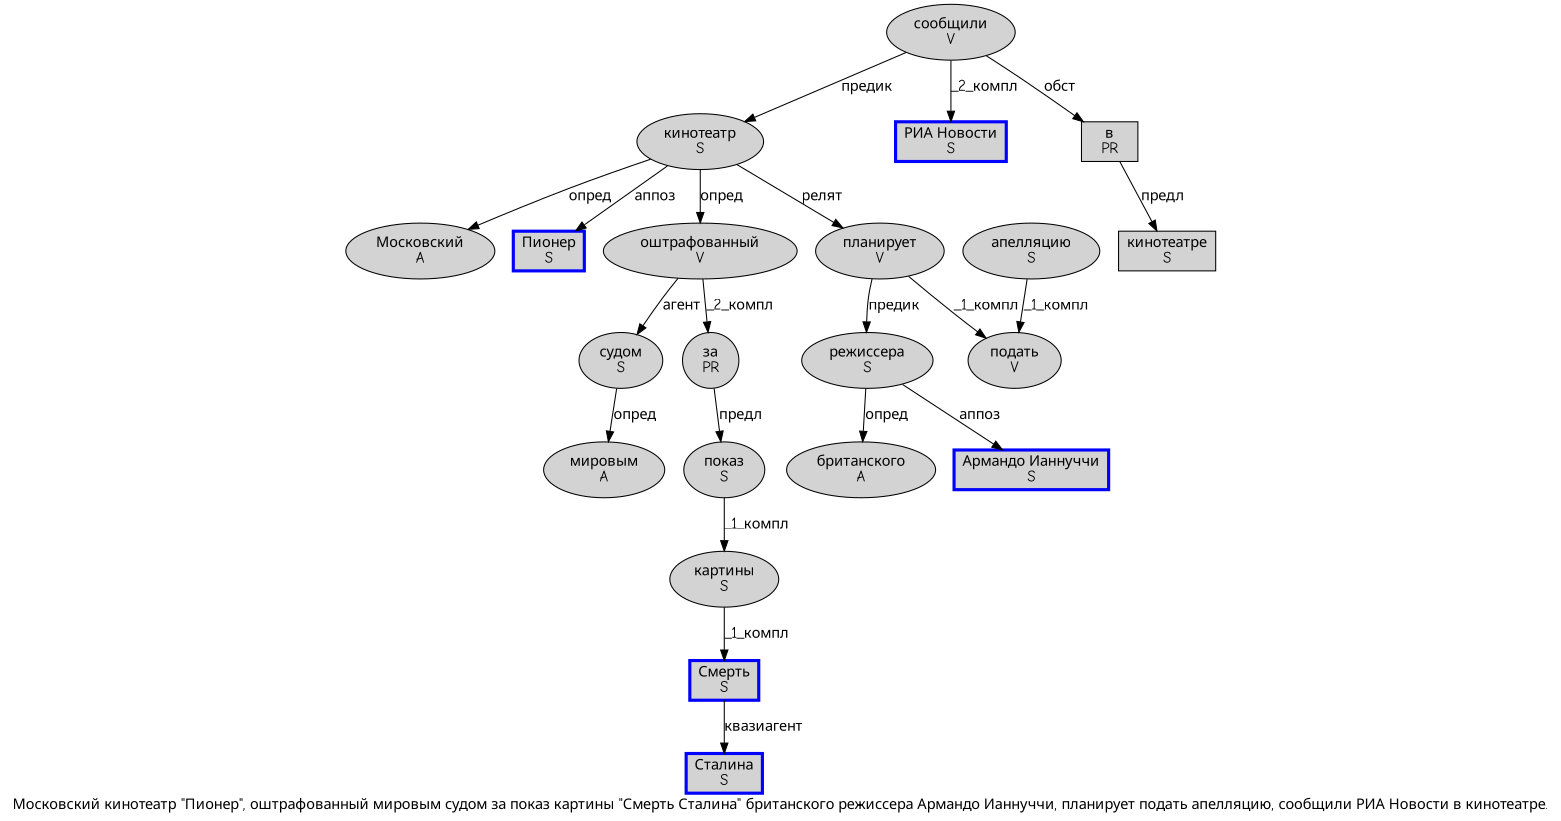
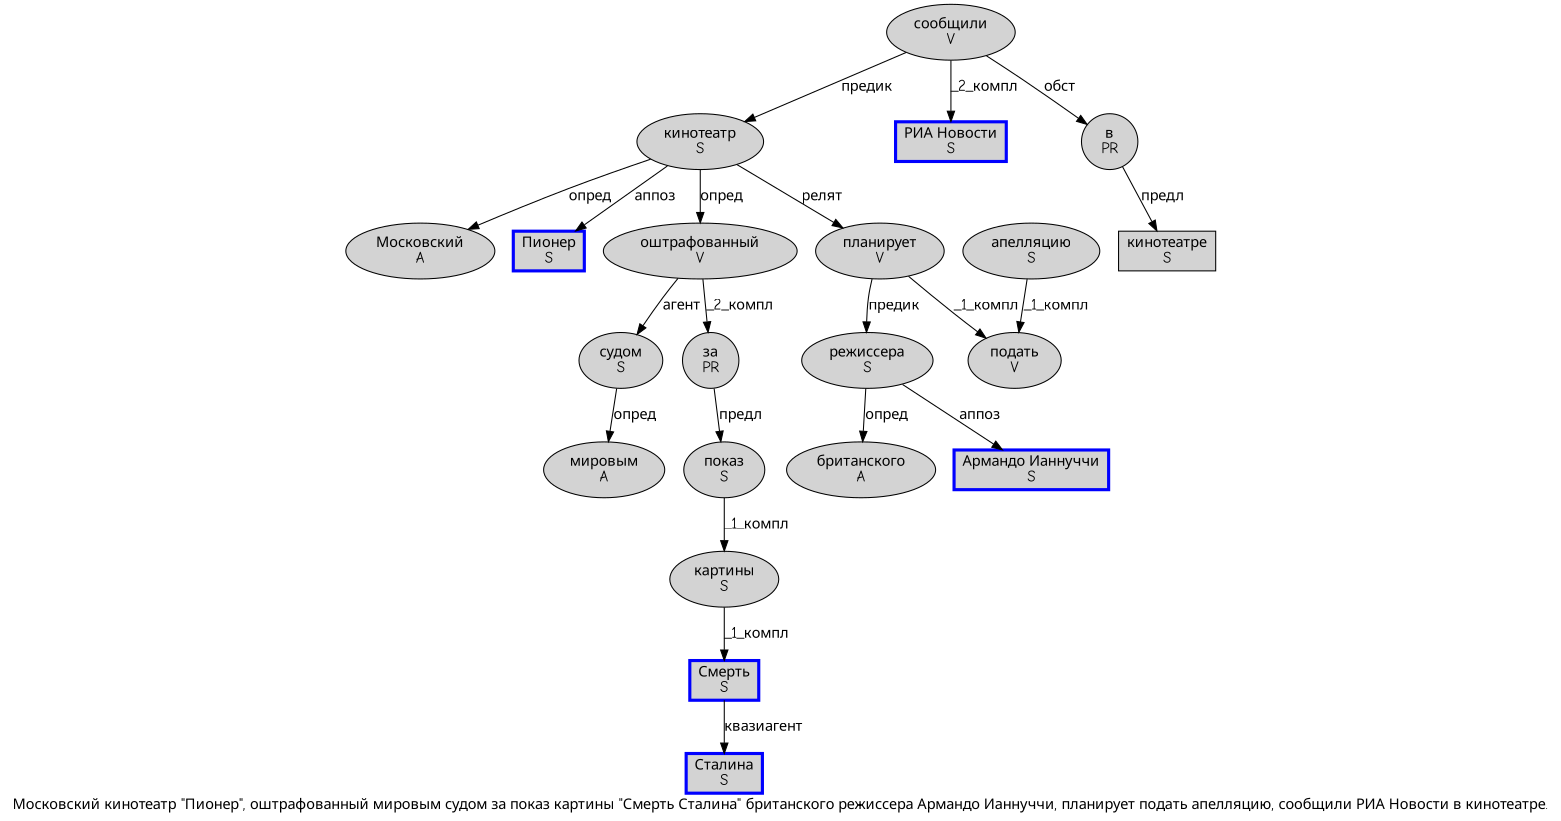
(1110, 142) -> (1110, 142)
